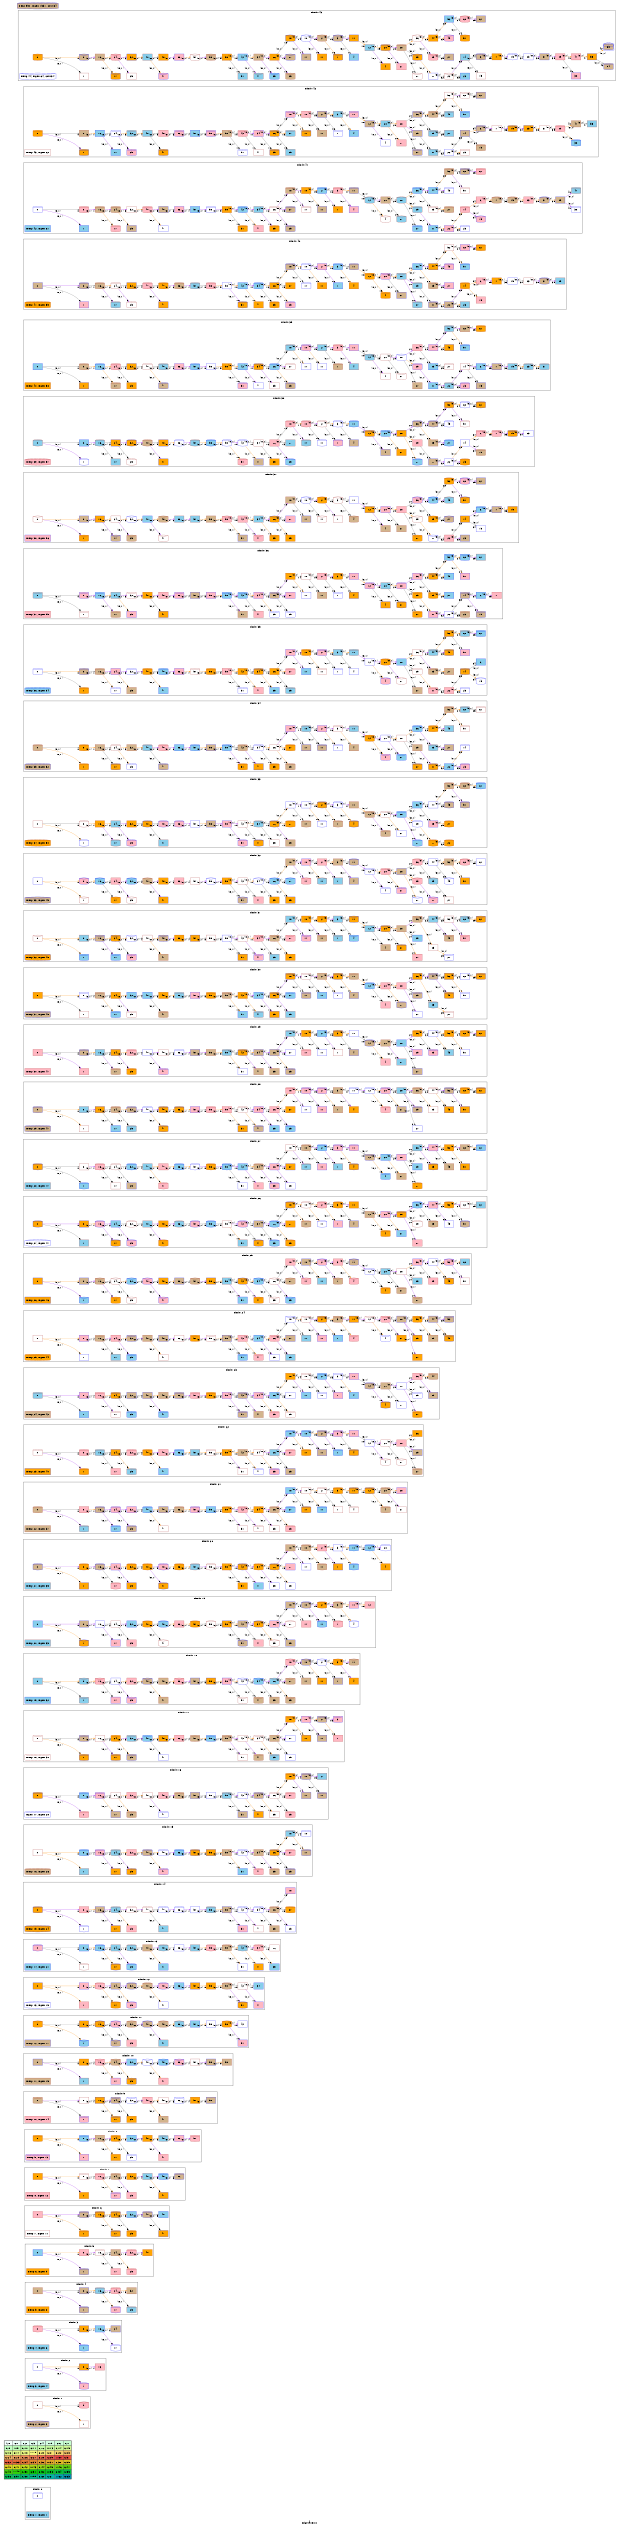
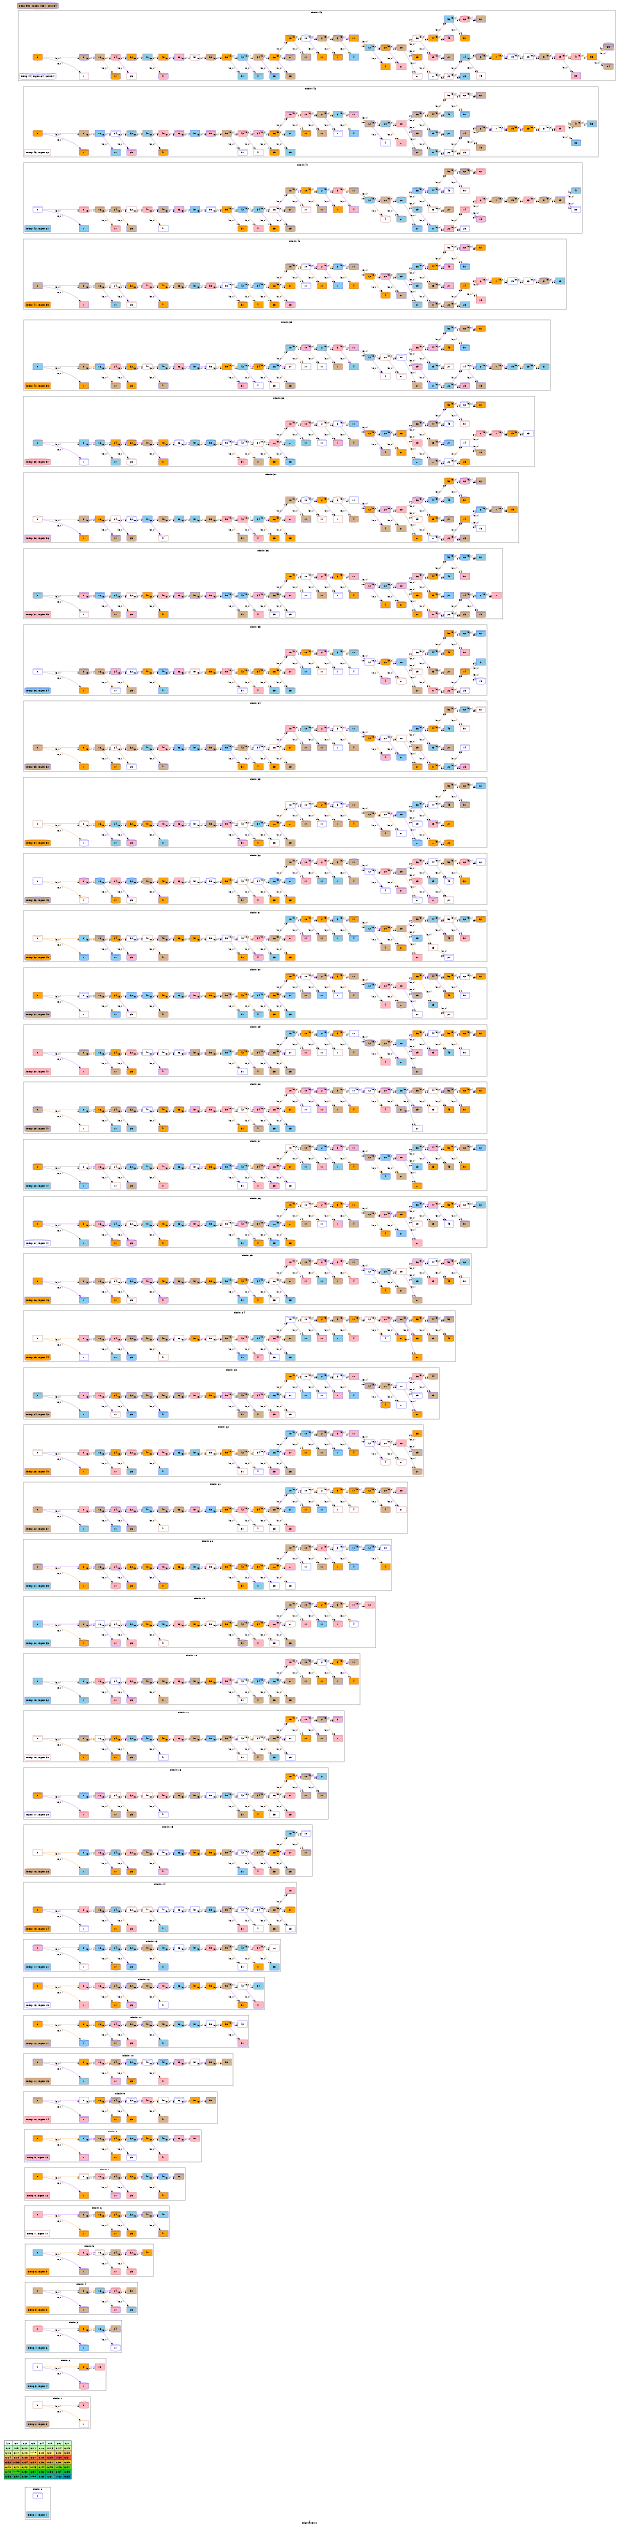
(38, 1414) -> (38, 1414)
